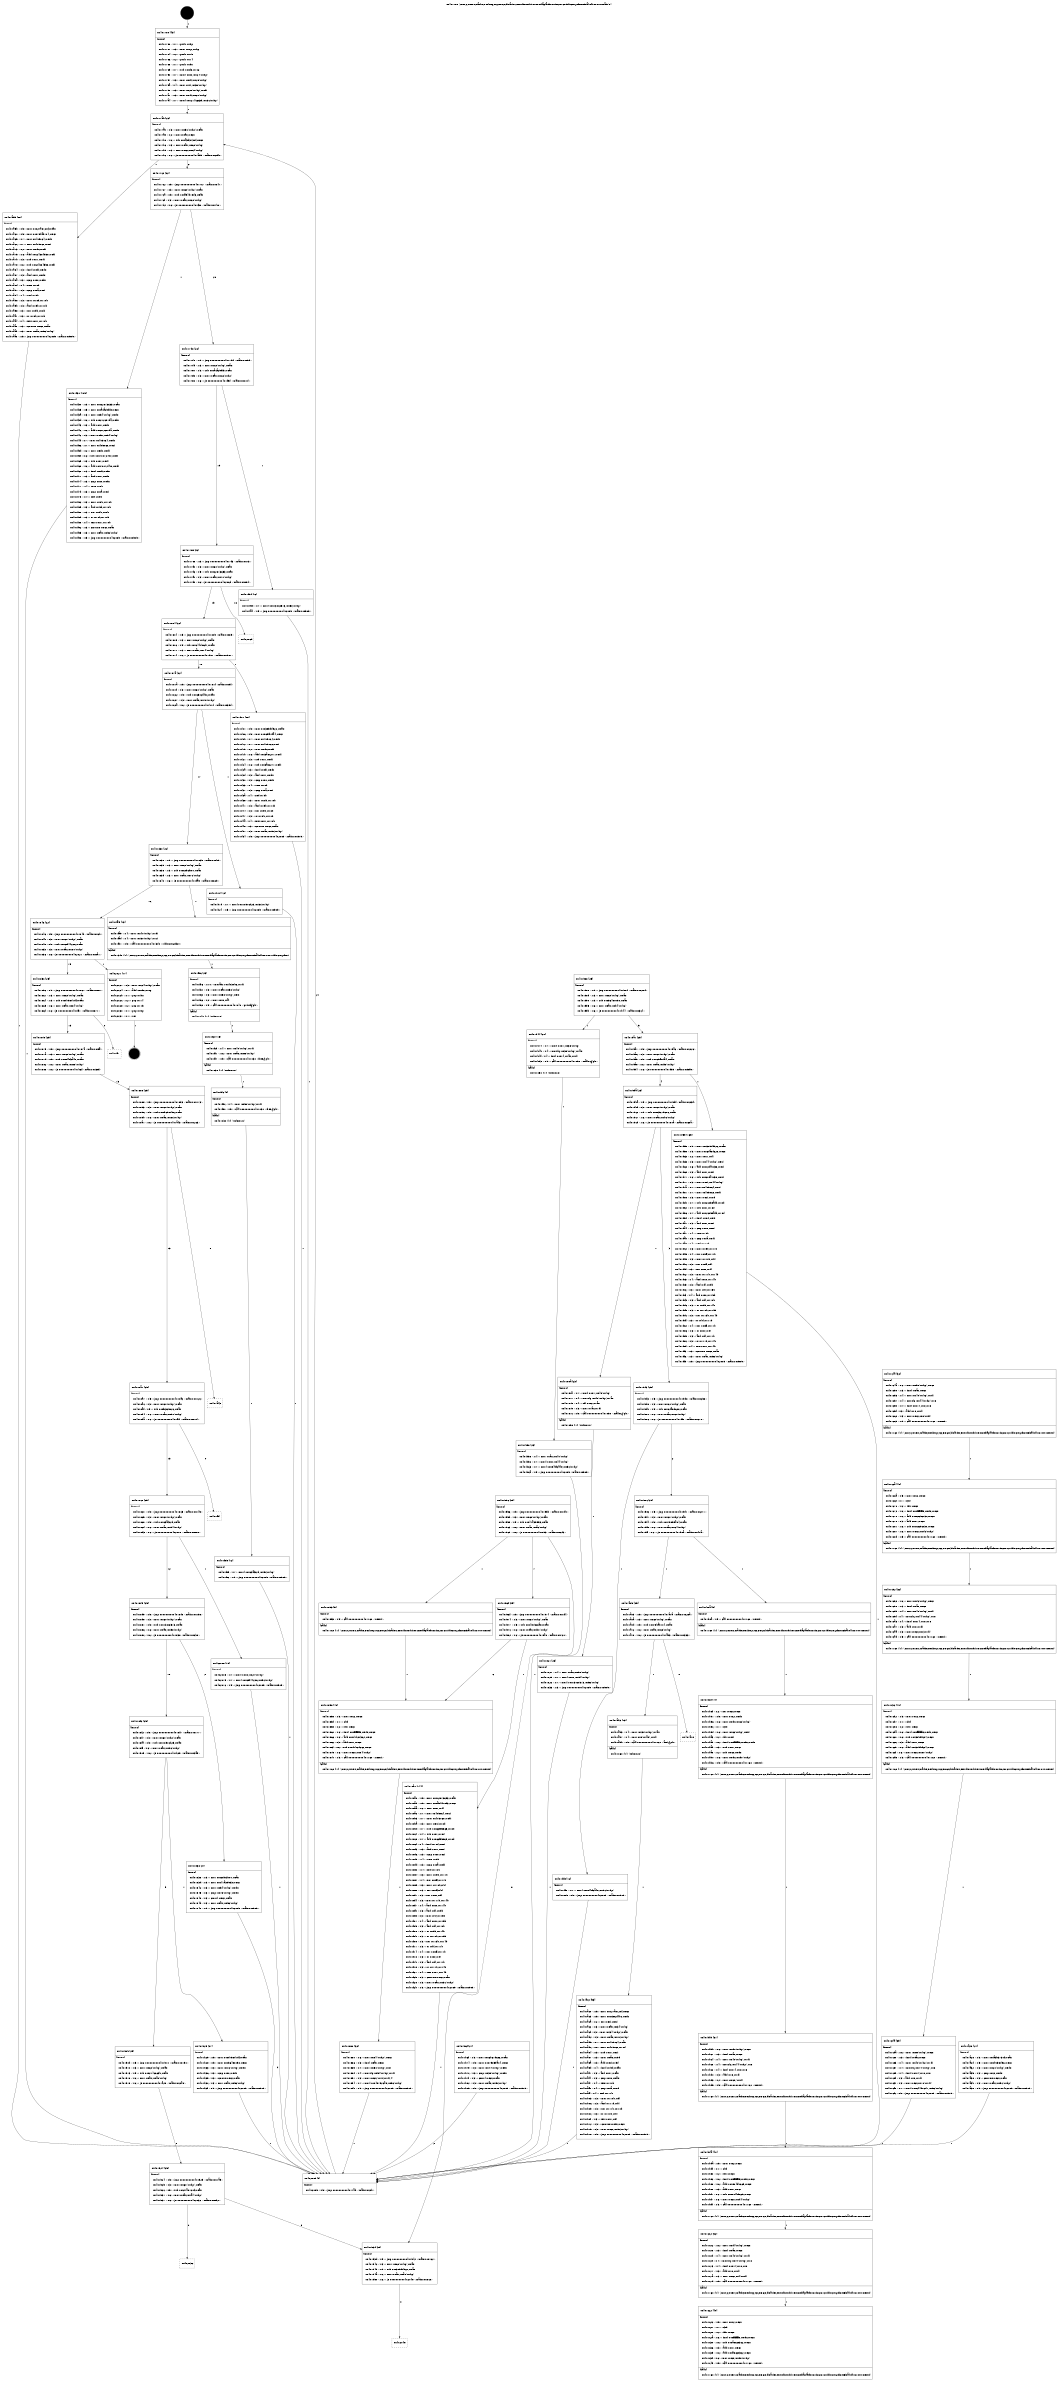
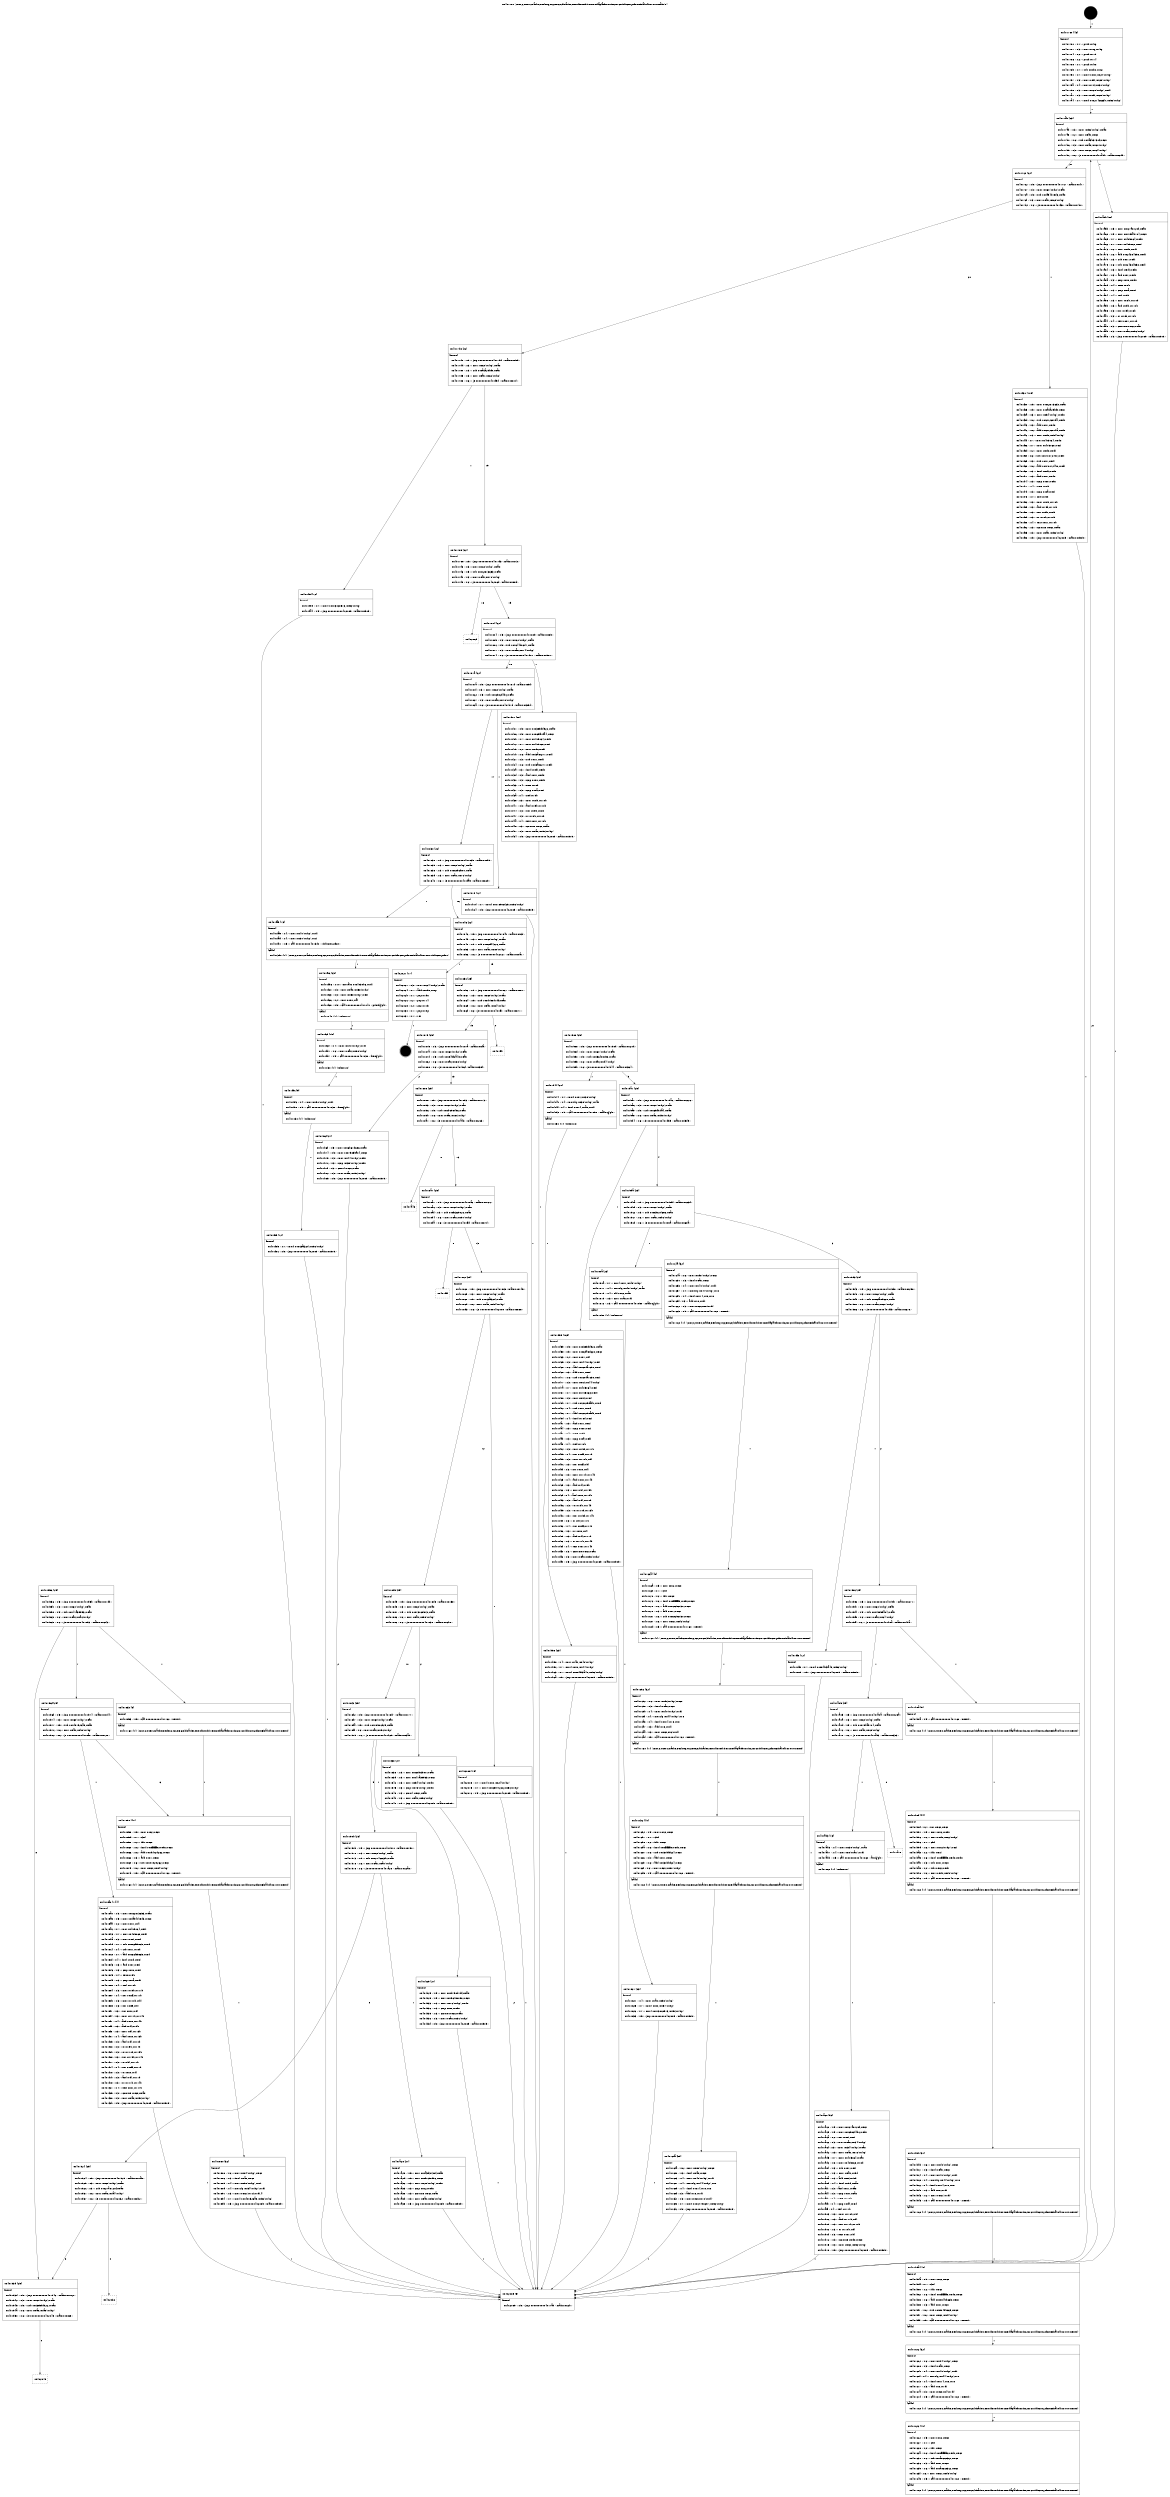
none -> (394, 1100)
none -> (398, 2015)
